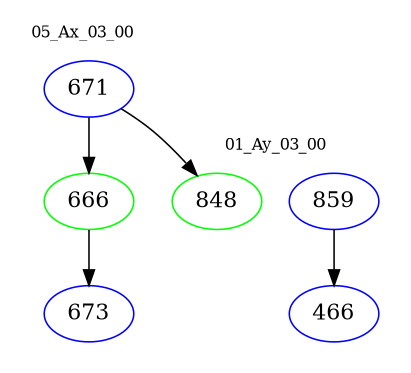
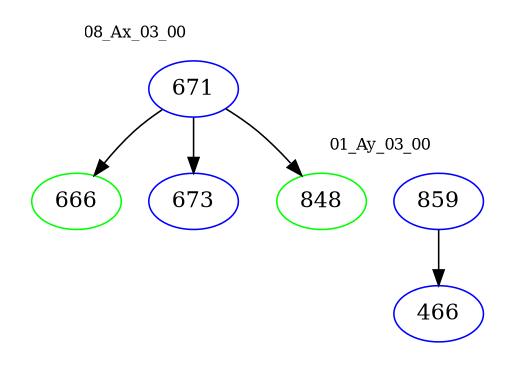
(83, 34) -> (135, 34)
(89, 250) -> (194, 138)
